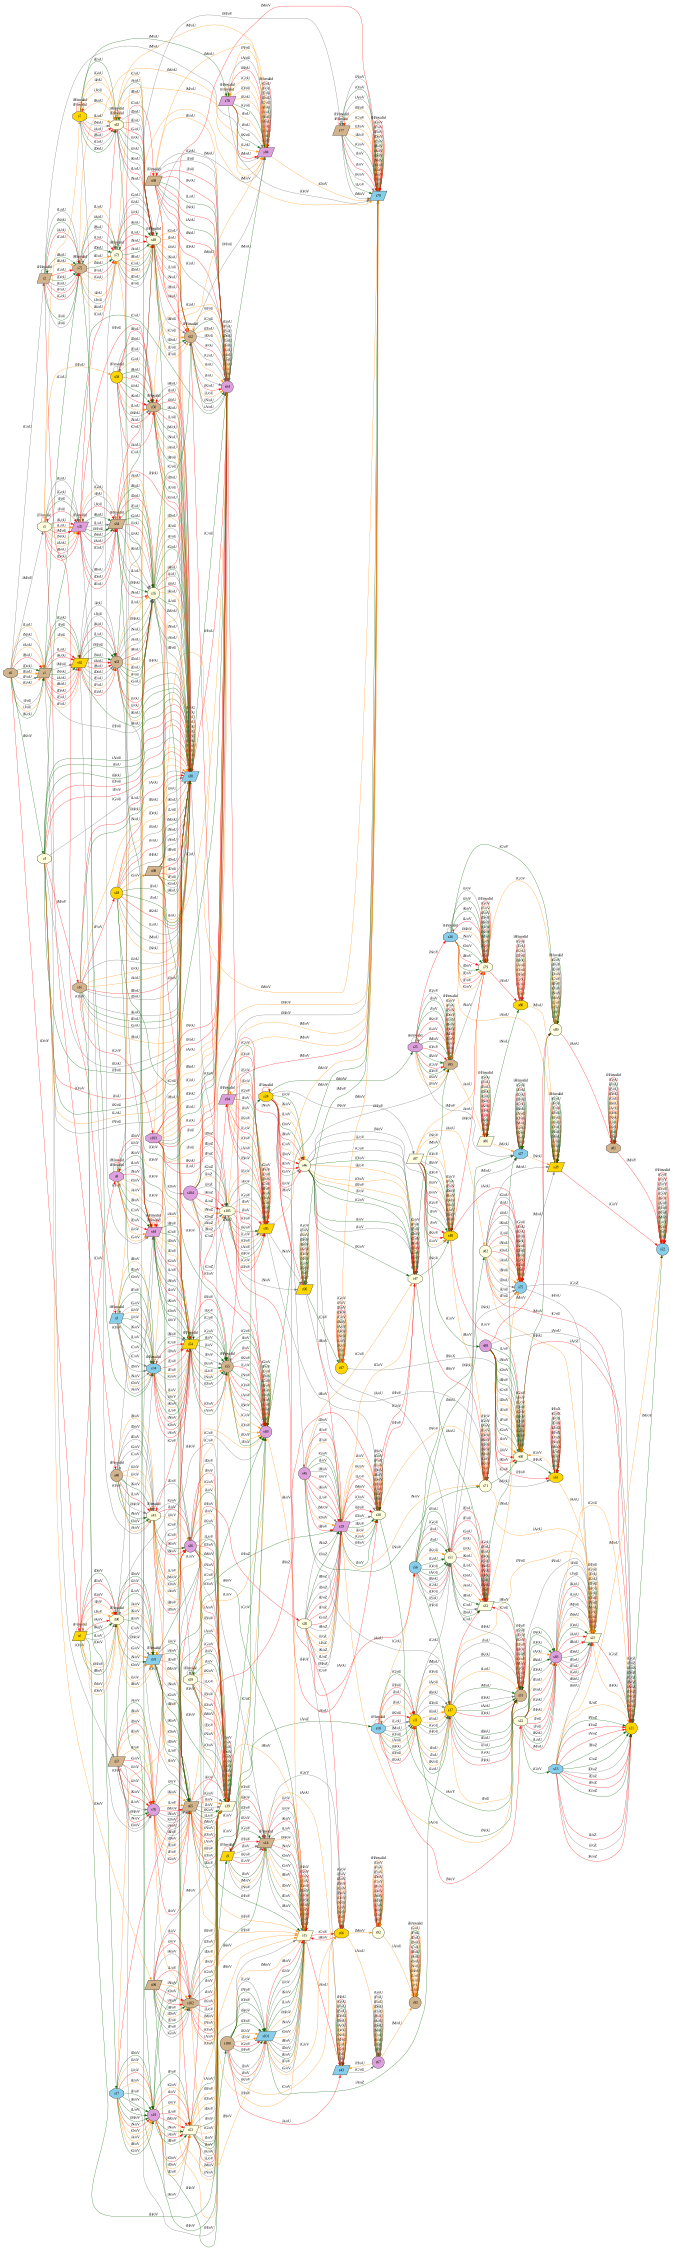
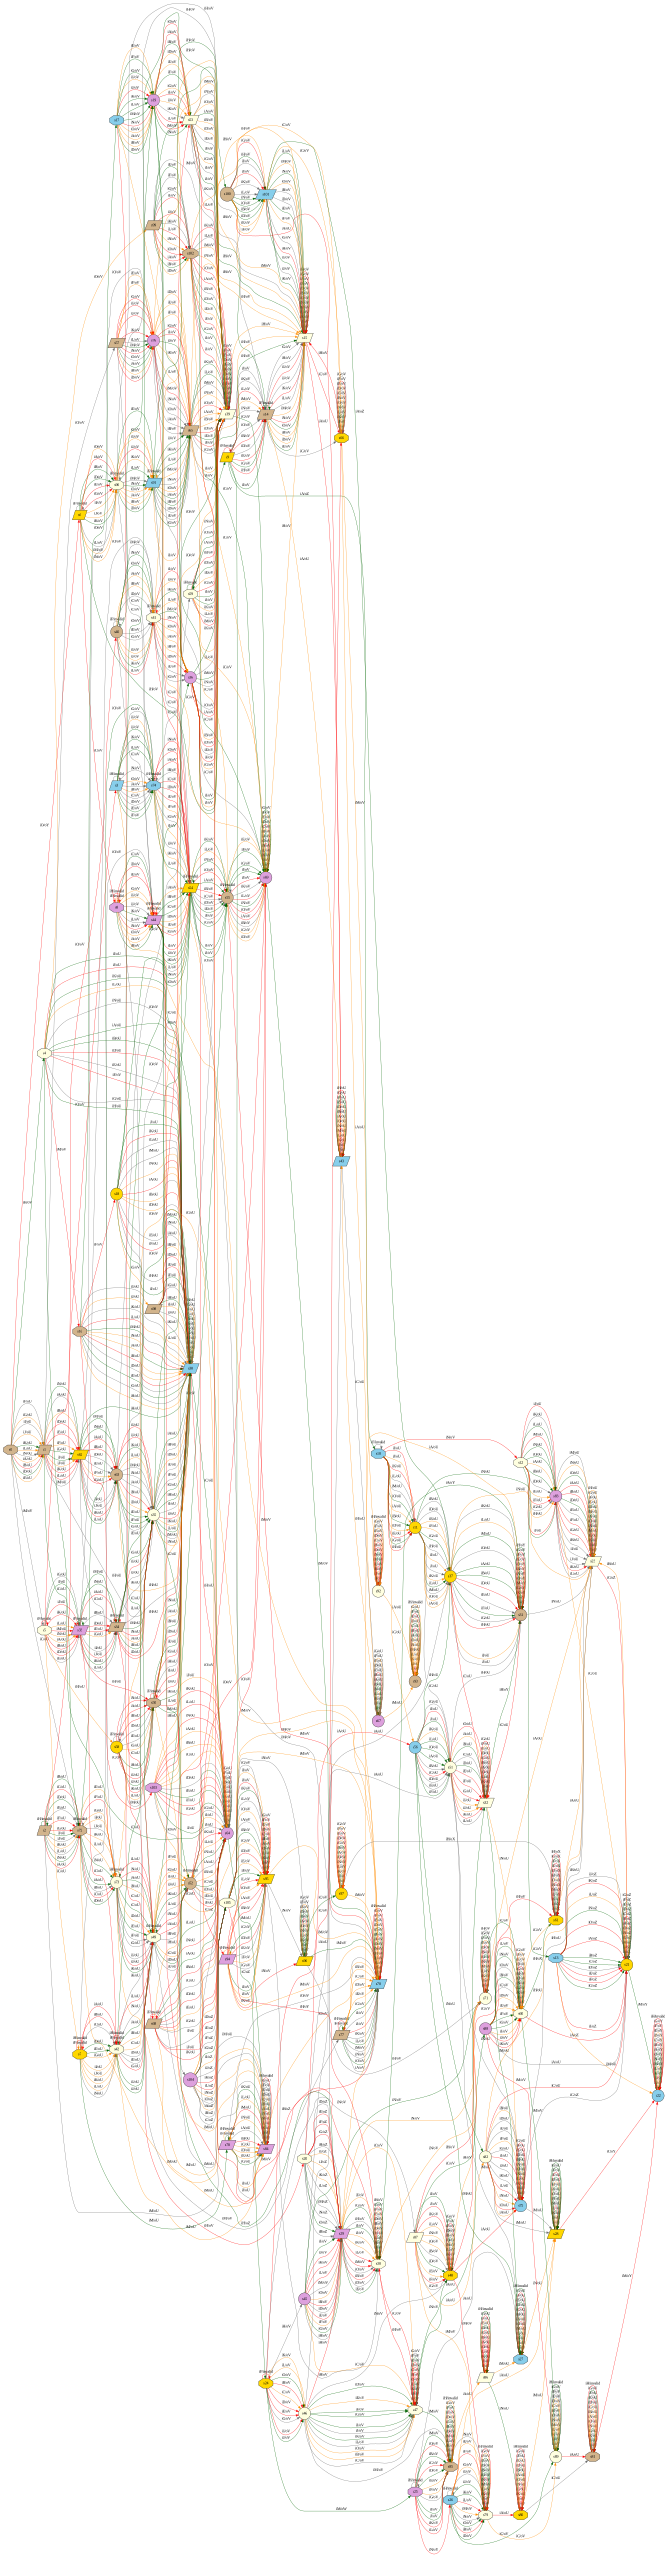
(27, 477) -> (37, 1640)
none -> (556, 2487)
